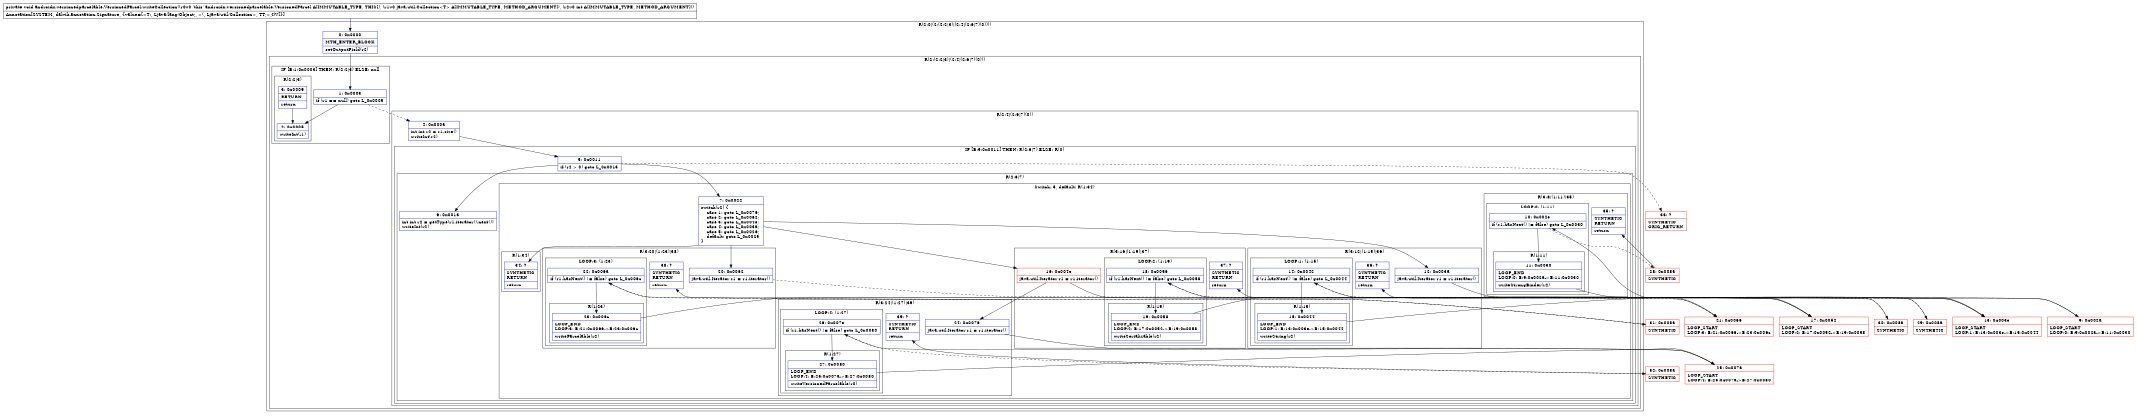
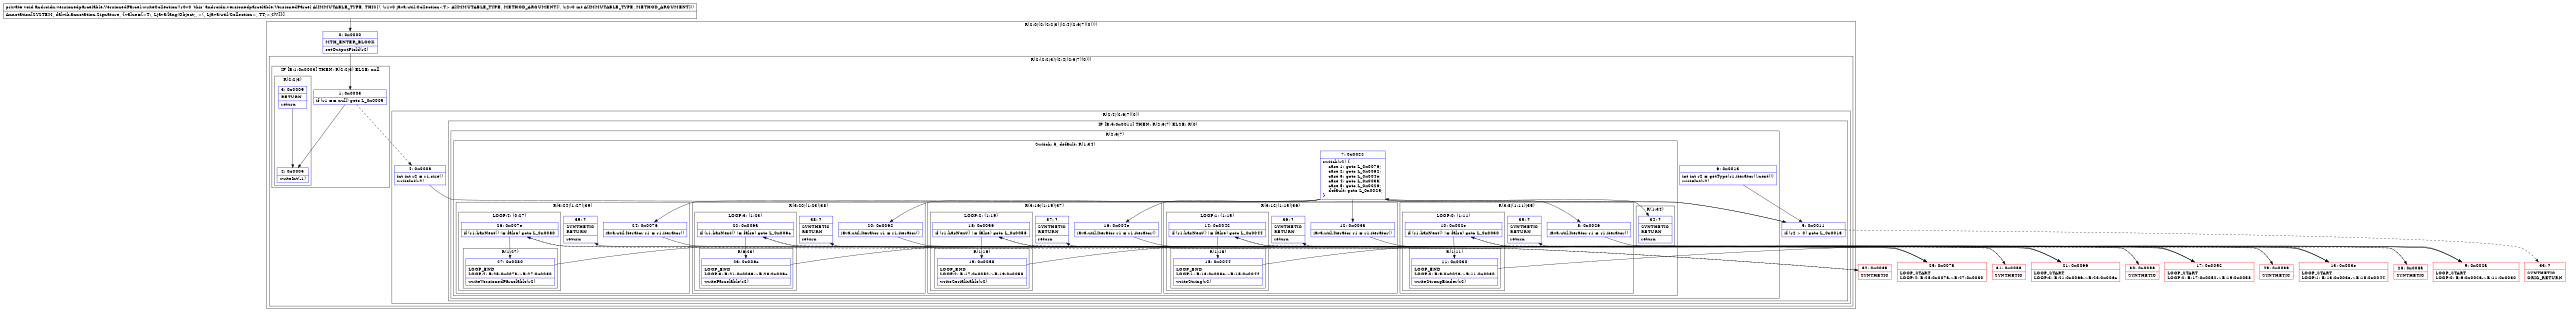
(504, 172) -> (1771, 203)
none -> (1589, 230)
(1059, 275) -> (1117, 230)
(1245, 297) -> (1478, 247)
(1010, 303) -> (986, 201)
(597, 307) -> (746, 252)
(832, 313) -> (510, 216)
(824, 384) -> (502, 282)
